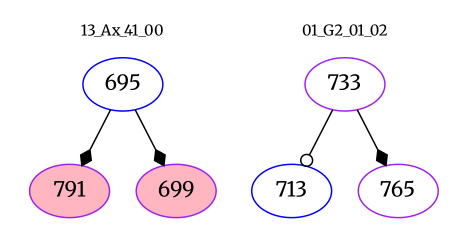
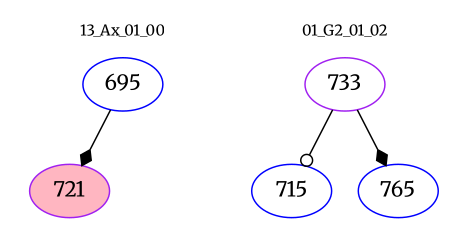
(123, 32) -> (123, 32)
(70, 191) -> (70, 191)
(176, 191) -> none
(292, 191) -> (292, 191)
(398, 191) -> (398, 191)
